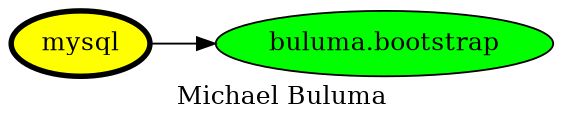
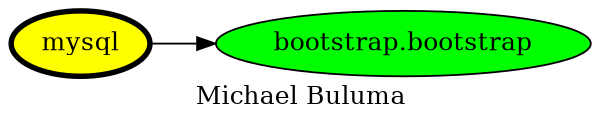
(384, 44) -> (403, 44)
